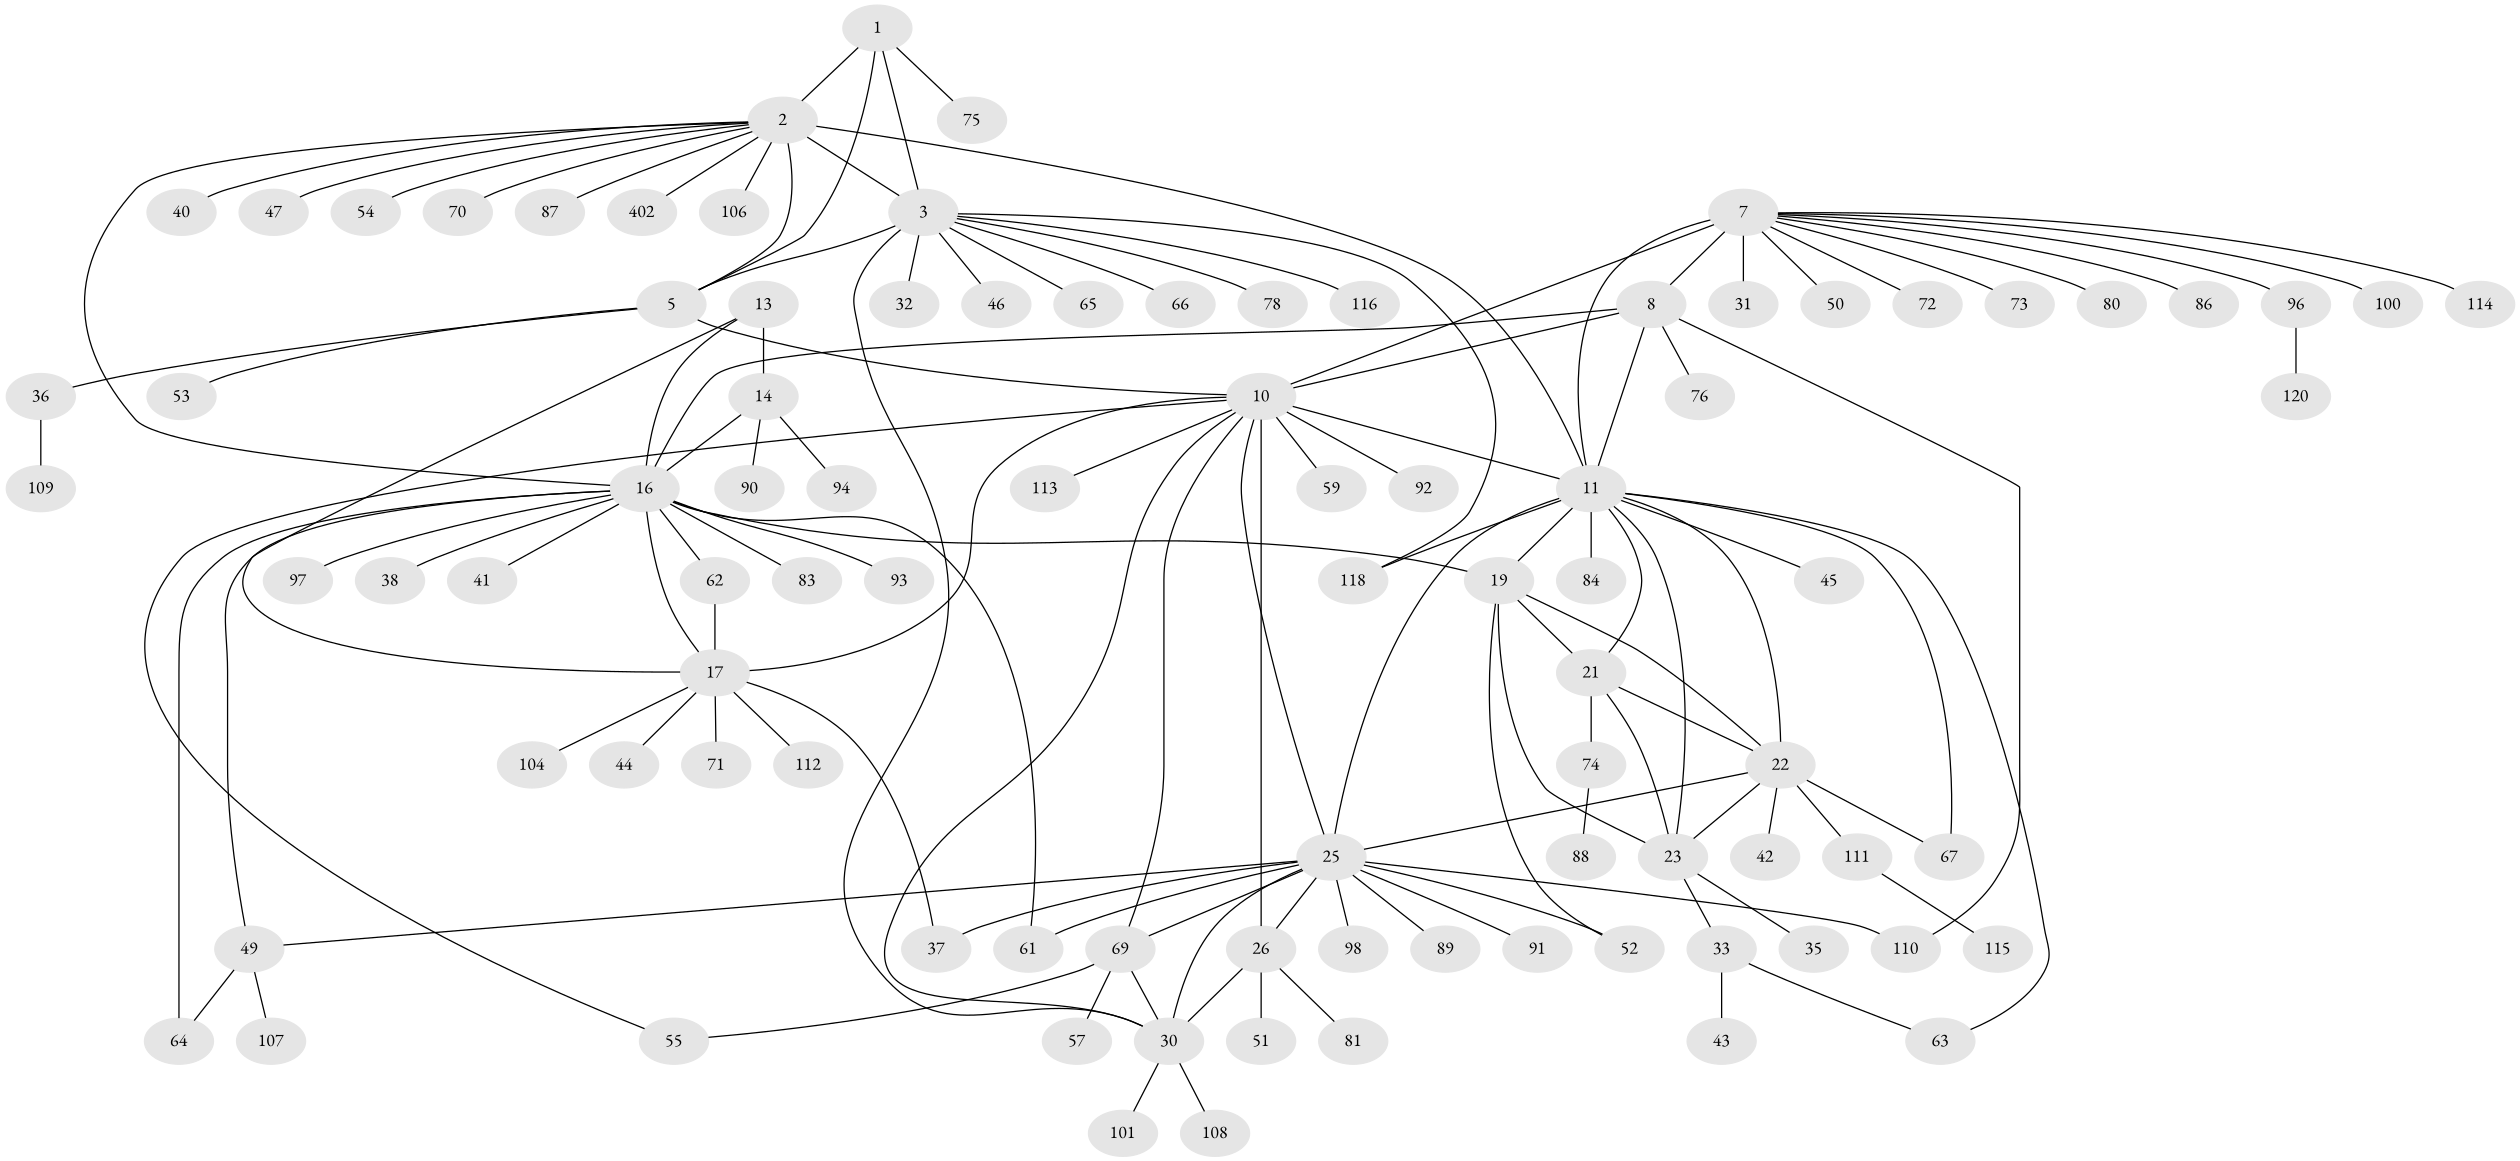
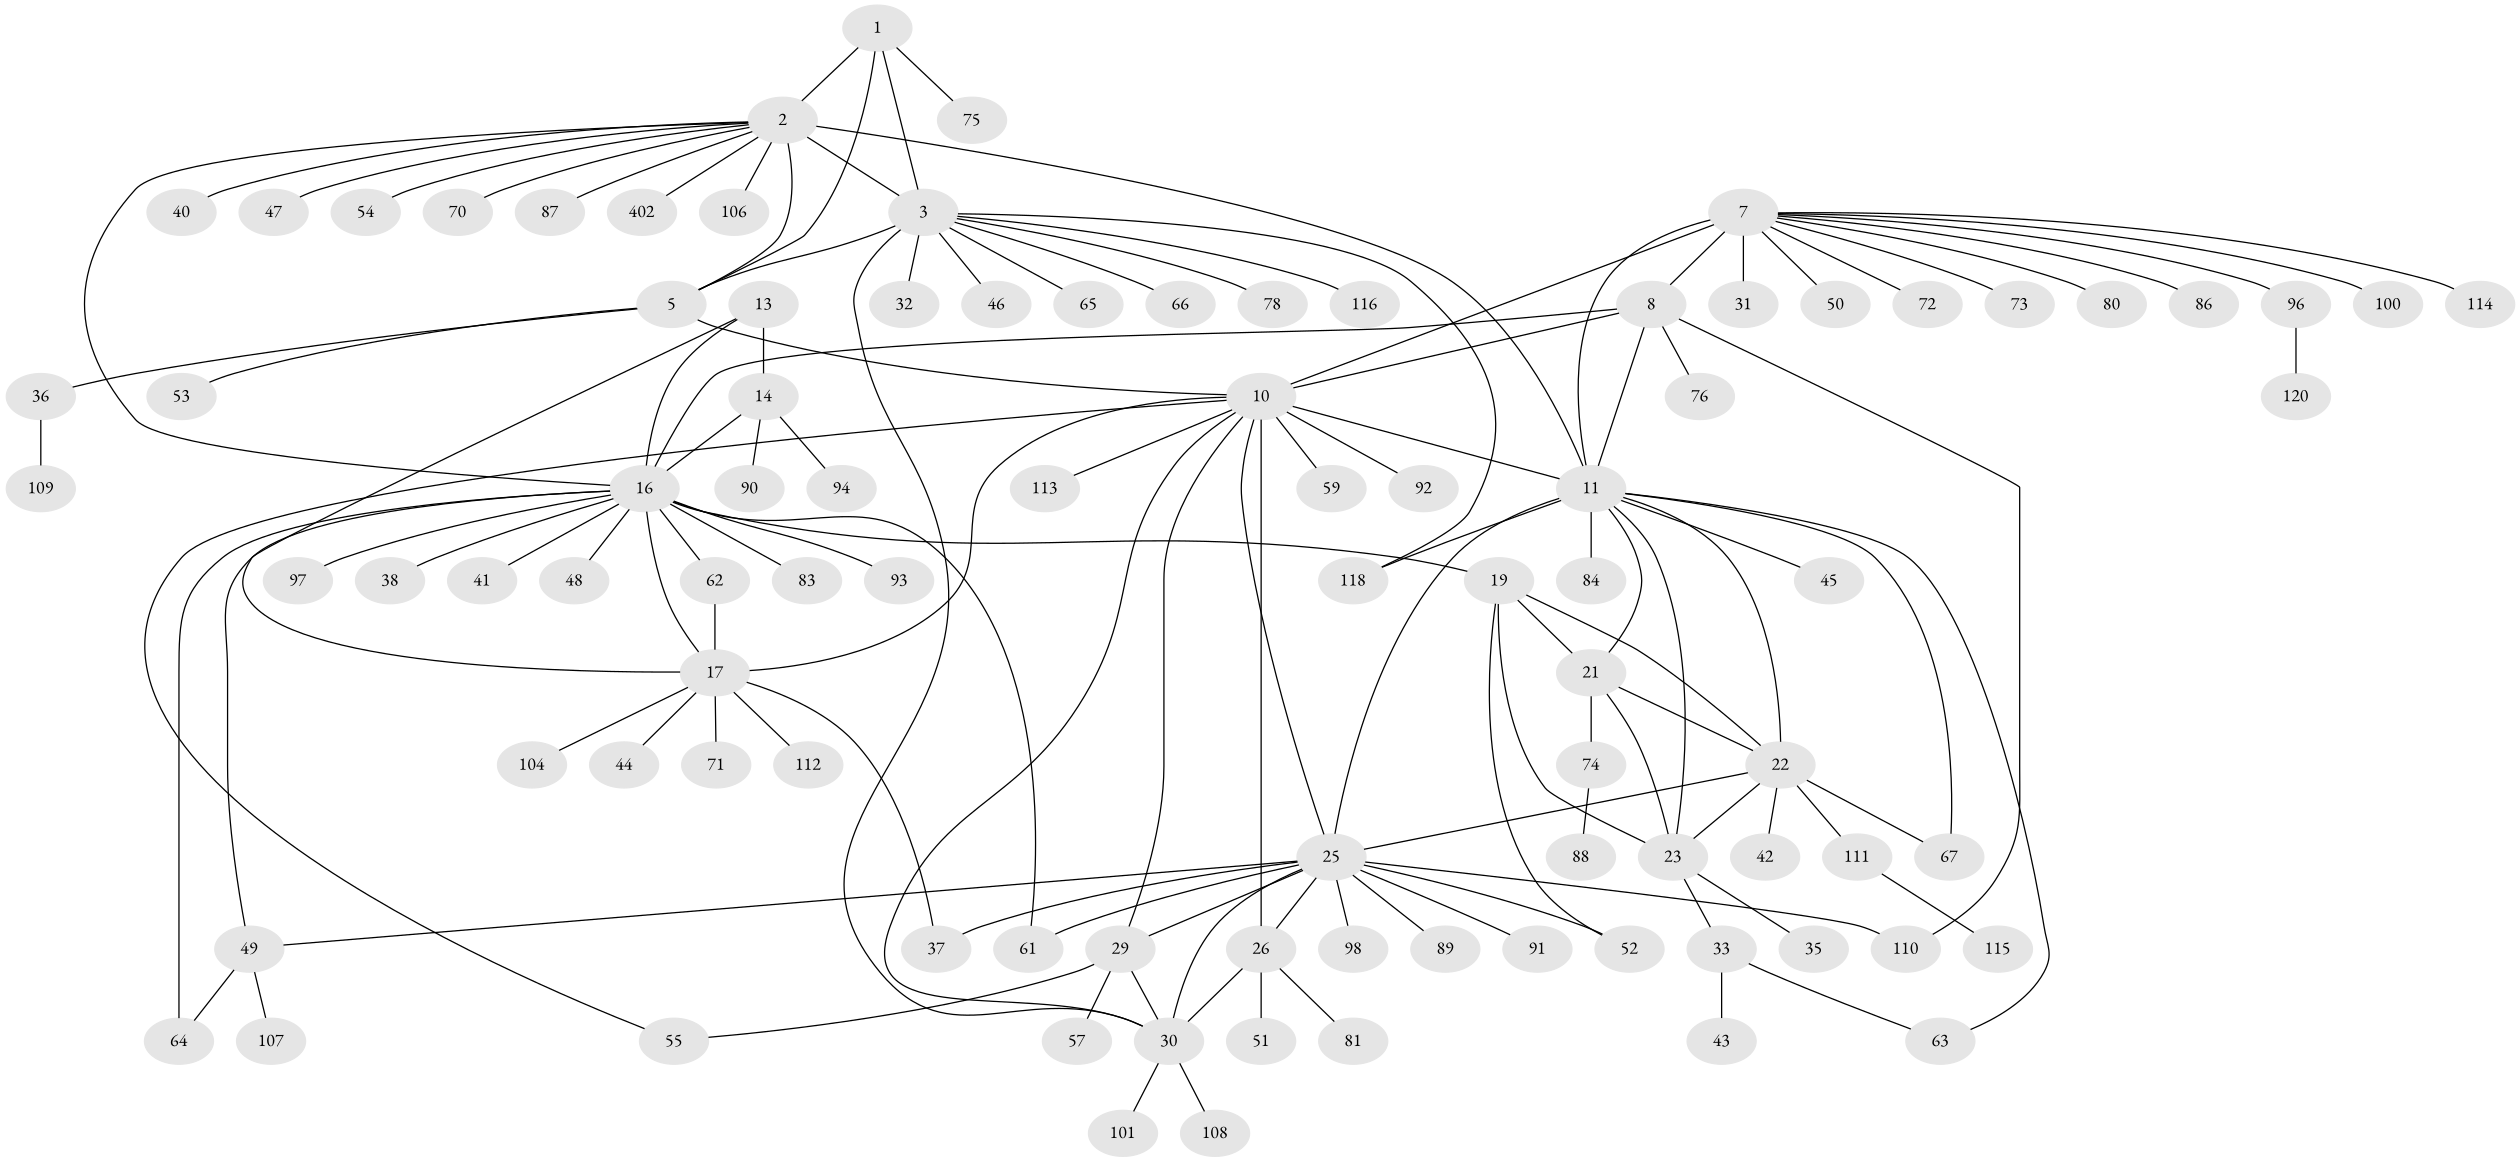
(1545, 535) -> none
none -> (574, 581)
(1120, 949) -> (1120, 949)
